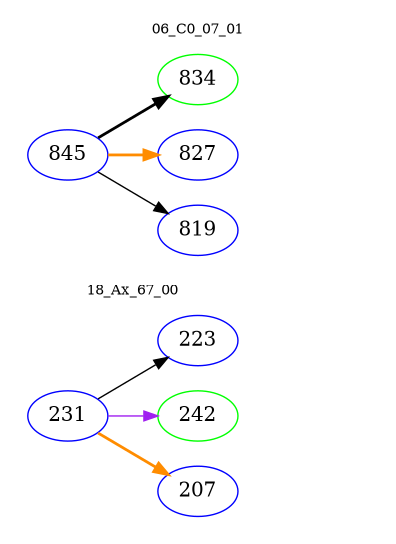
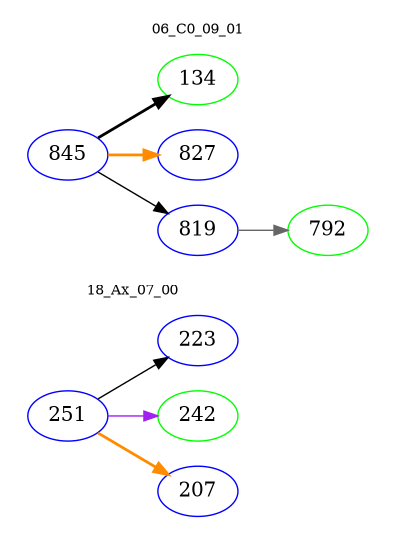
(198, 30) -> (198, 30)
(198, 80) -> (198, 80)
none -> (328, 230)
(133, 291) -> (133, 291)
(68, 416) -> (68, 416)
